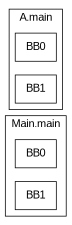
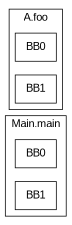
(36, 18) -> (36, 18)
